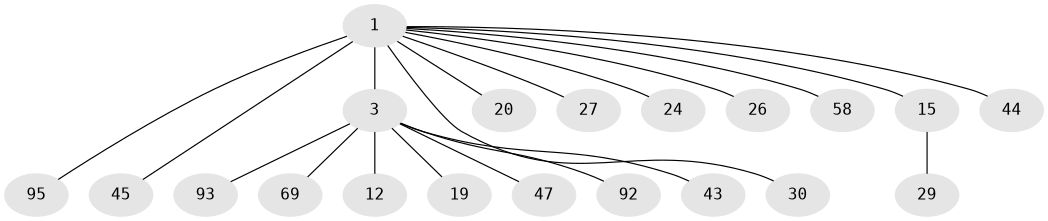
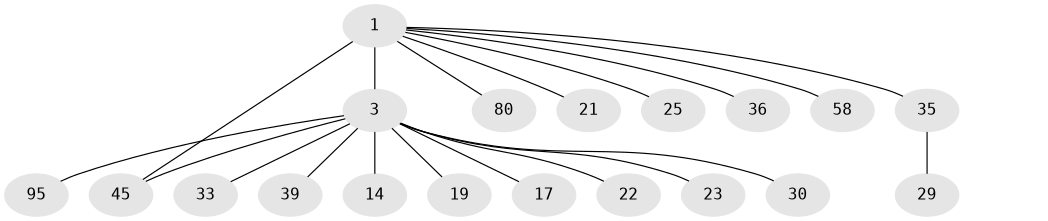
(197, 98) -> (222, 137)
(504, 110) -> (504, 110)
(589, 110) -> (589, 110)
(673, 110) -> (673, 110)
(758, 110) -> (758, 110)
(927, 110) -> (927, 110)
(1012, 110) -> none
none -> (244, 147)
(581, 163) -> (616, 152)
(206, 195) -> (206, 195)
(290, 195) -> (290, 195)
(375, 195) -> (375, 195)
(544, 195) -> (544, 195)
(629, 195) -> (629, 195)
(713, 195) -> (713, 195)
